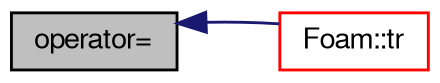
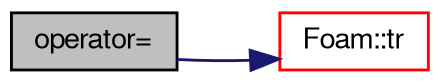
(243, 22) -> (214, 61)
